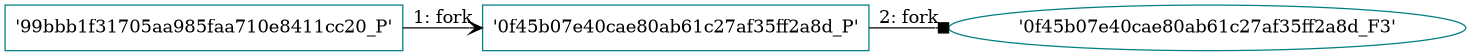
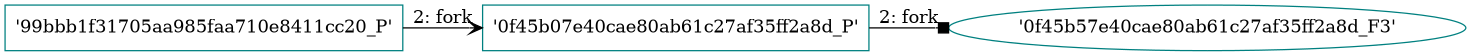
(443, 18) -> (443, 18)
(1207, 28) -> (1207, 28)
